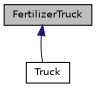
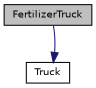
(41, 49) -> (55, 39)
